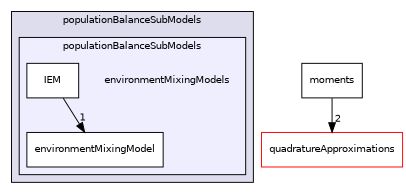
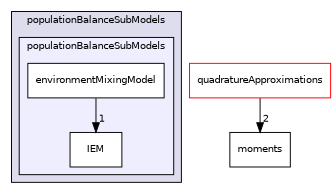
(167, 81) -> none
(332, 110) -> (260, 110)
(71, 111) -> (96, 110)
